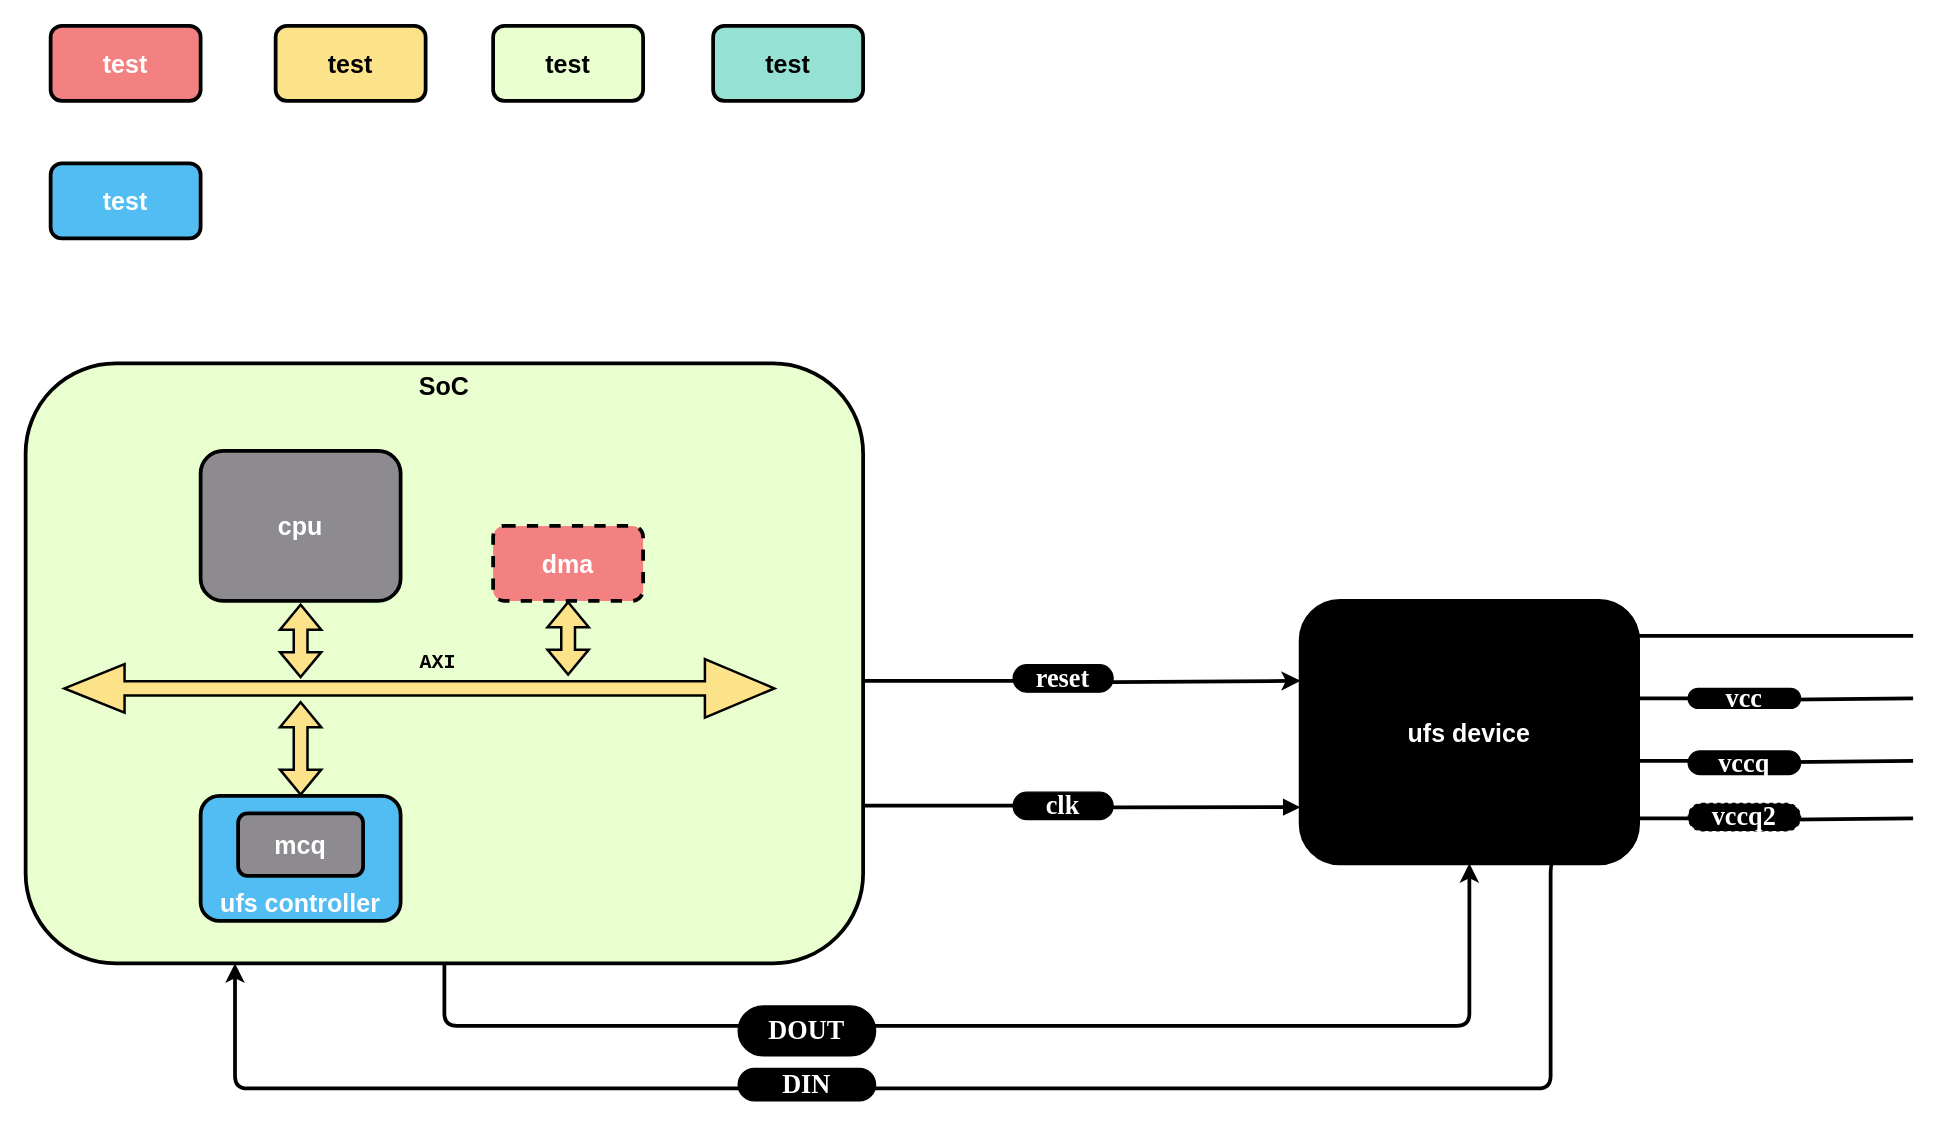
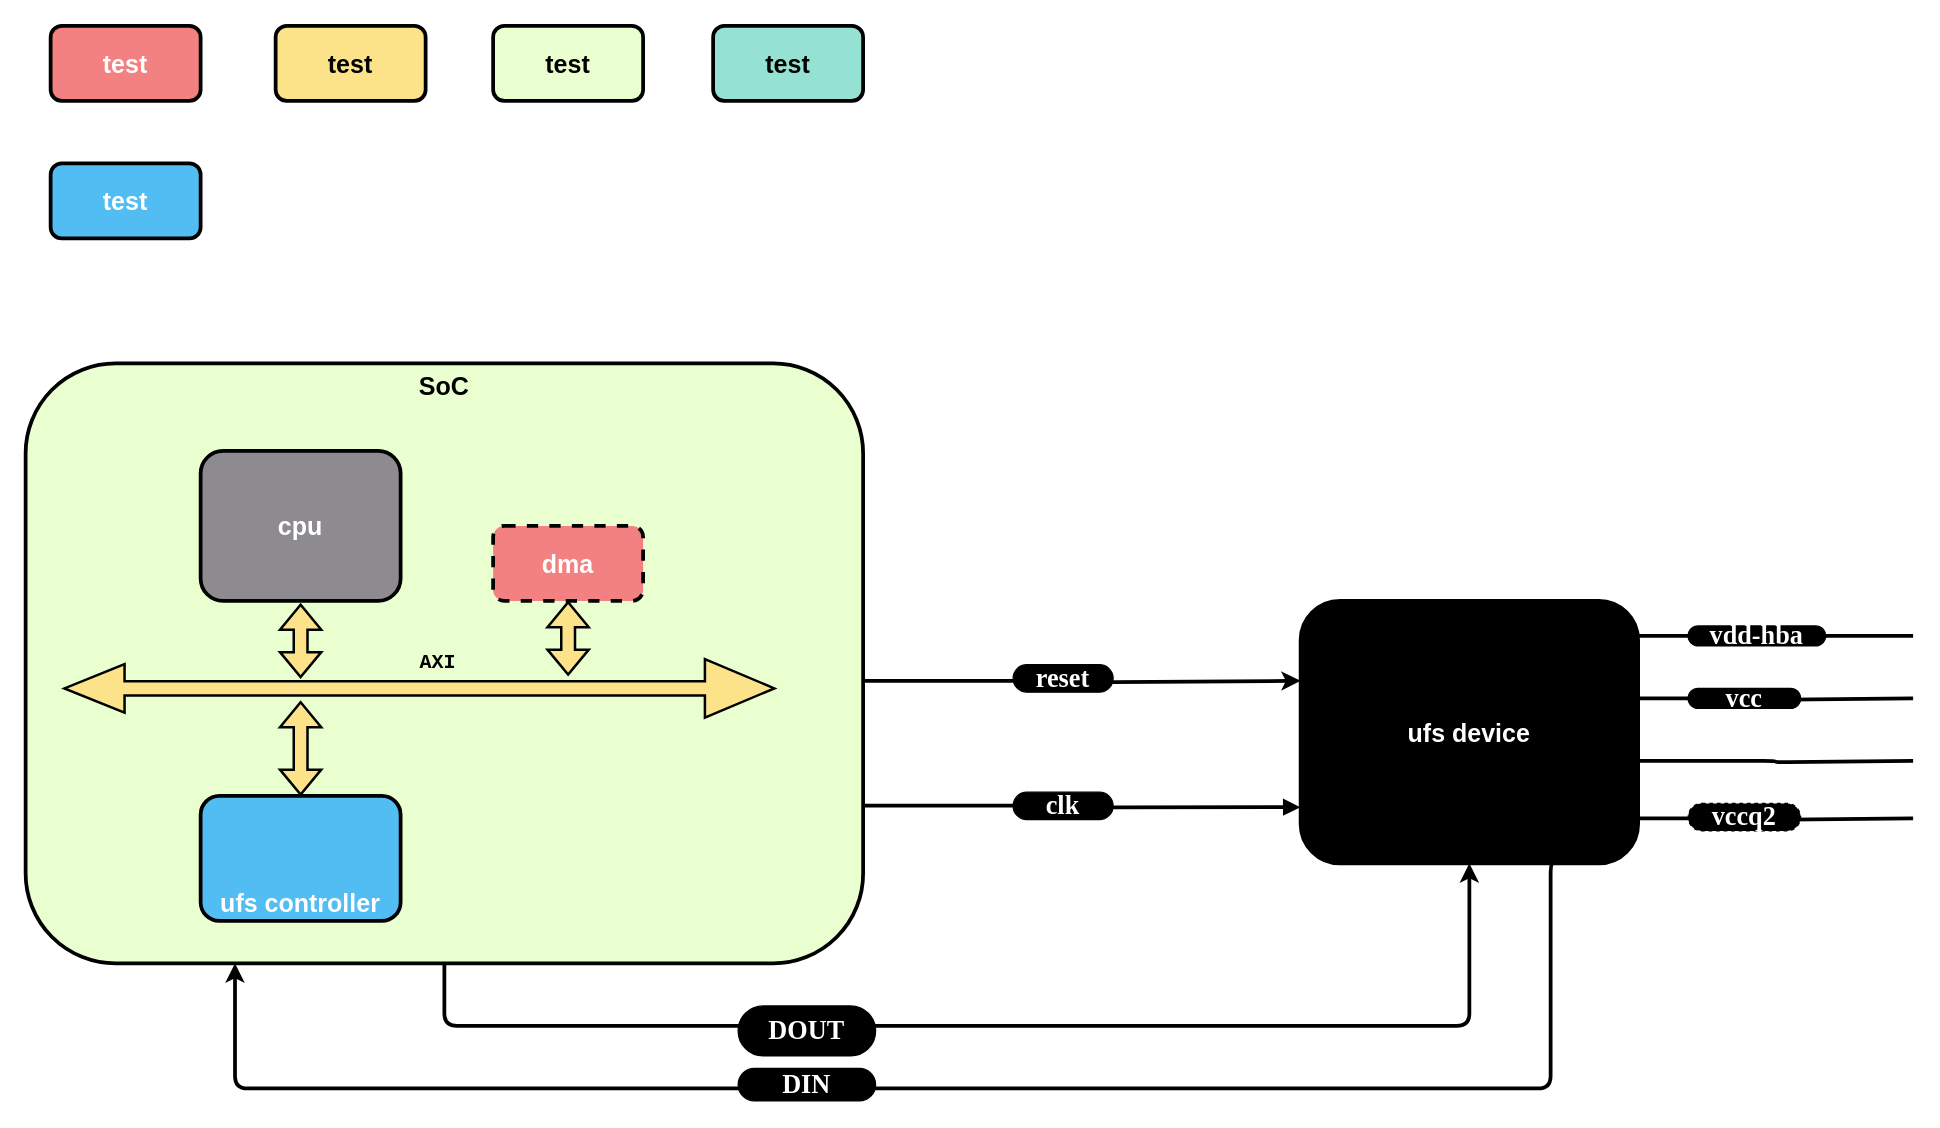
none -> (1757, 636)
(1744, 763) -> none
(301, 844) -> none
